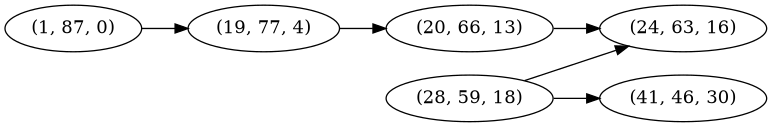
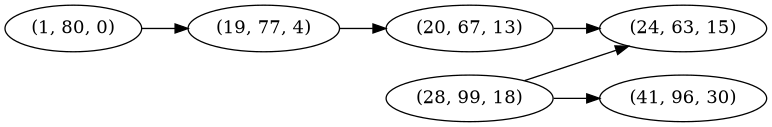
(73, 28) -> (73, 28)
(470, 28) -> (470, 28)
(683, 28) -> (683, 28)
(470, 98) -> (470, 98)
(683, 98) -> (683, 98)
